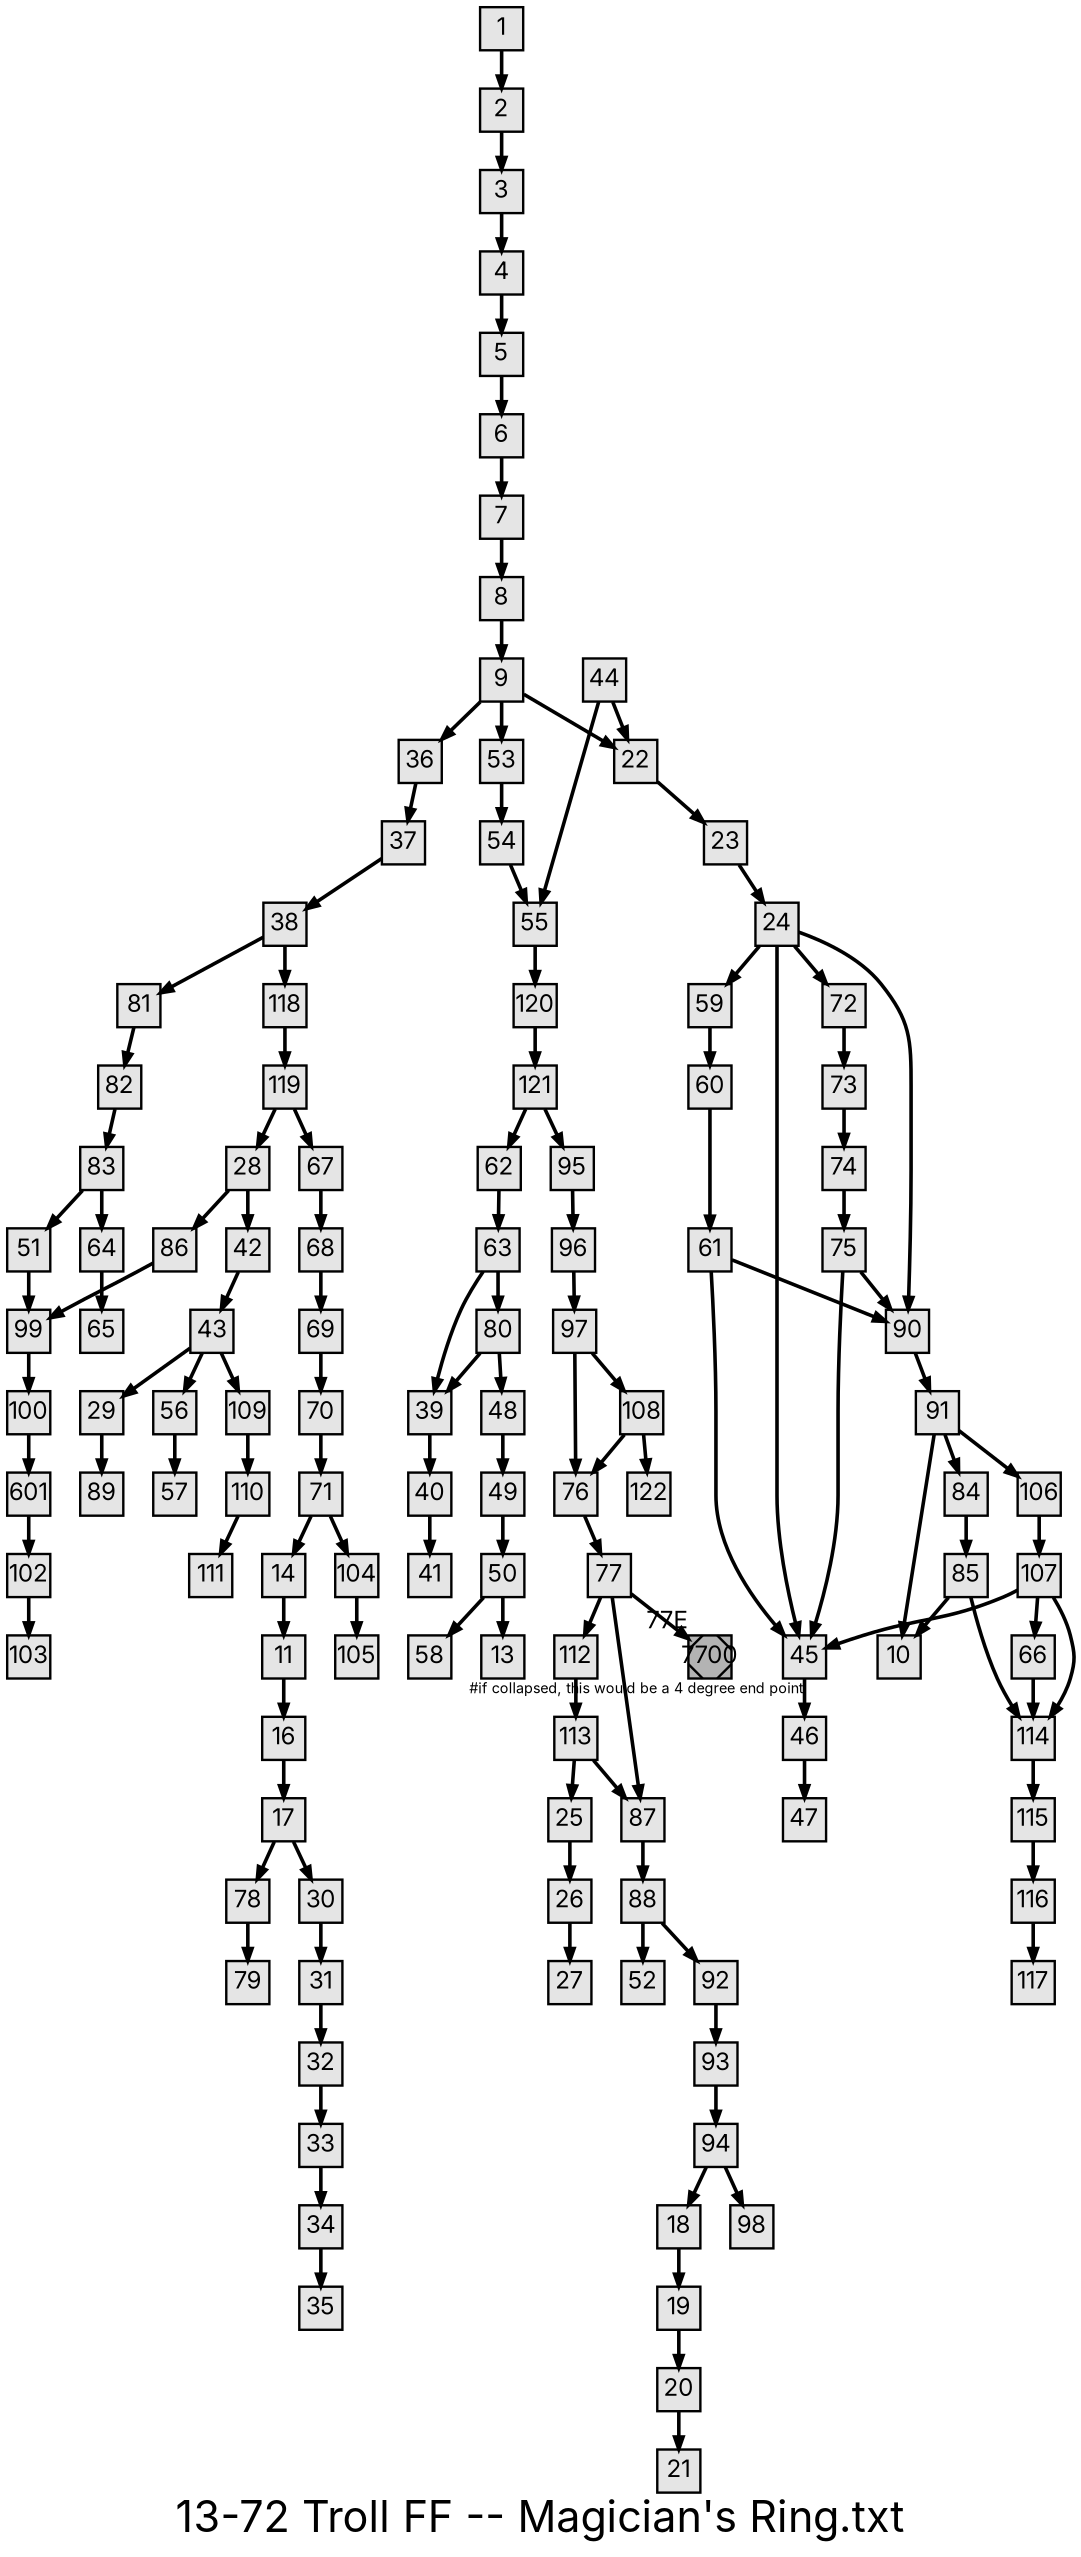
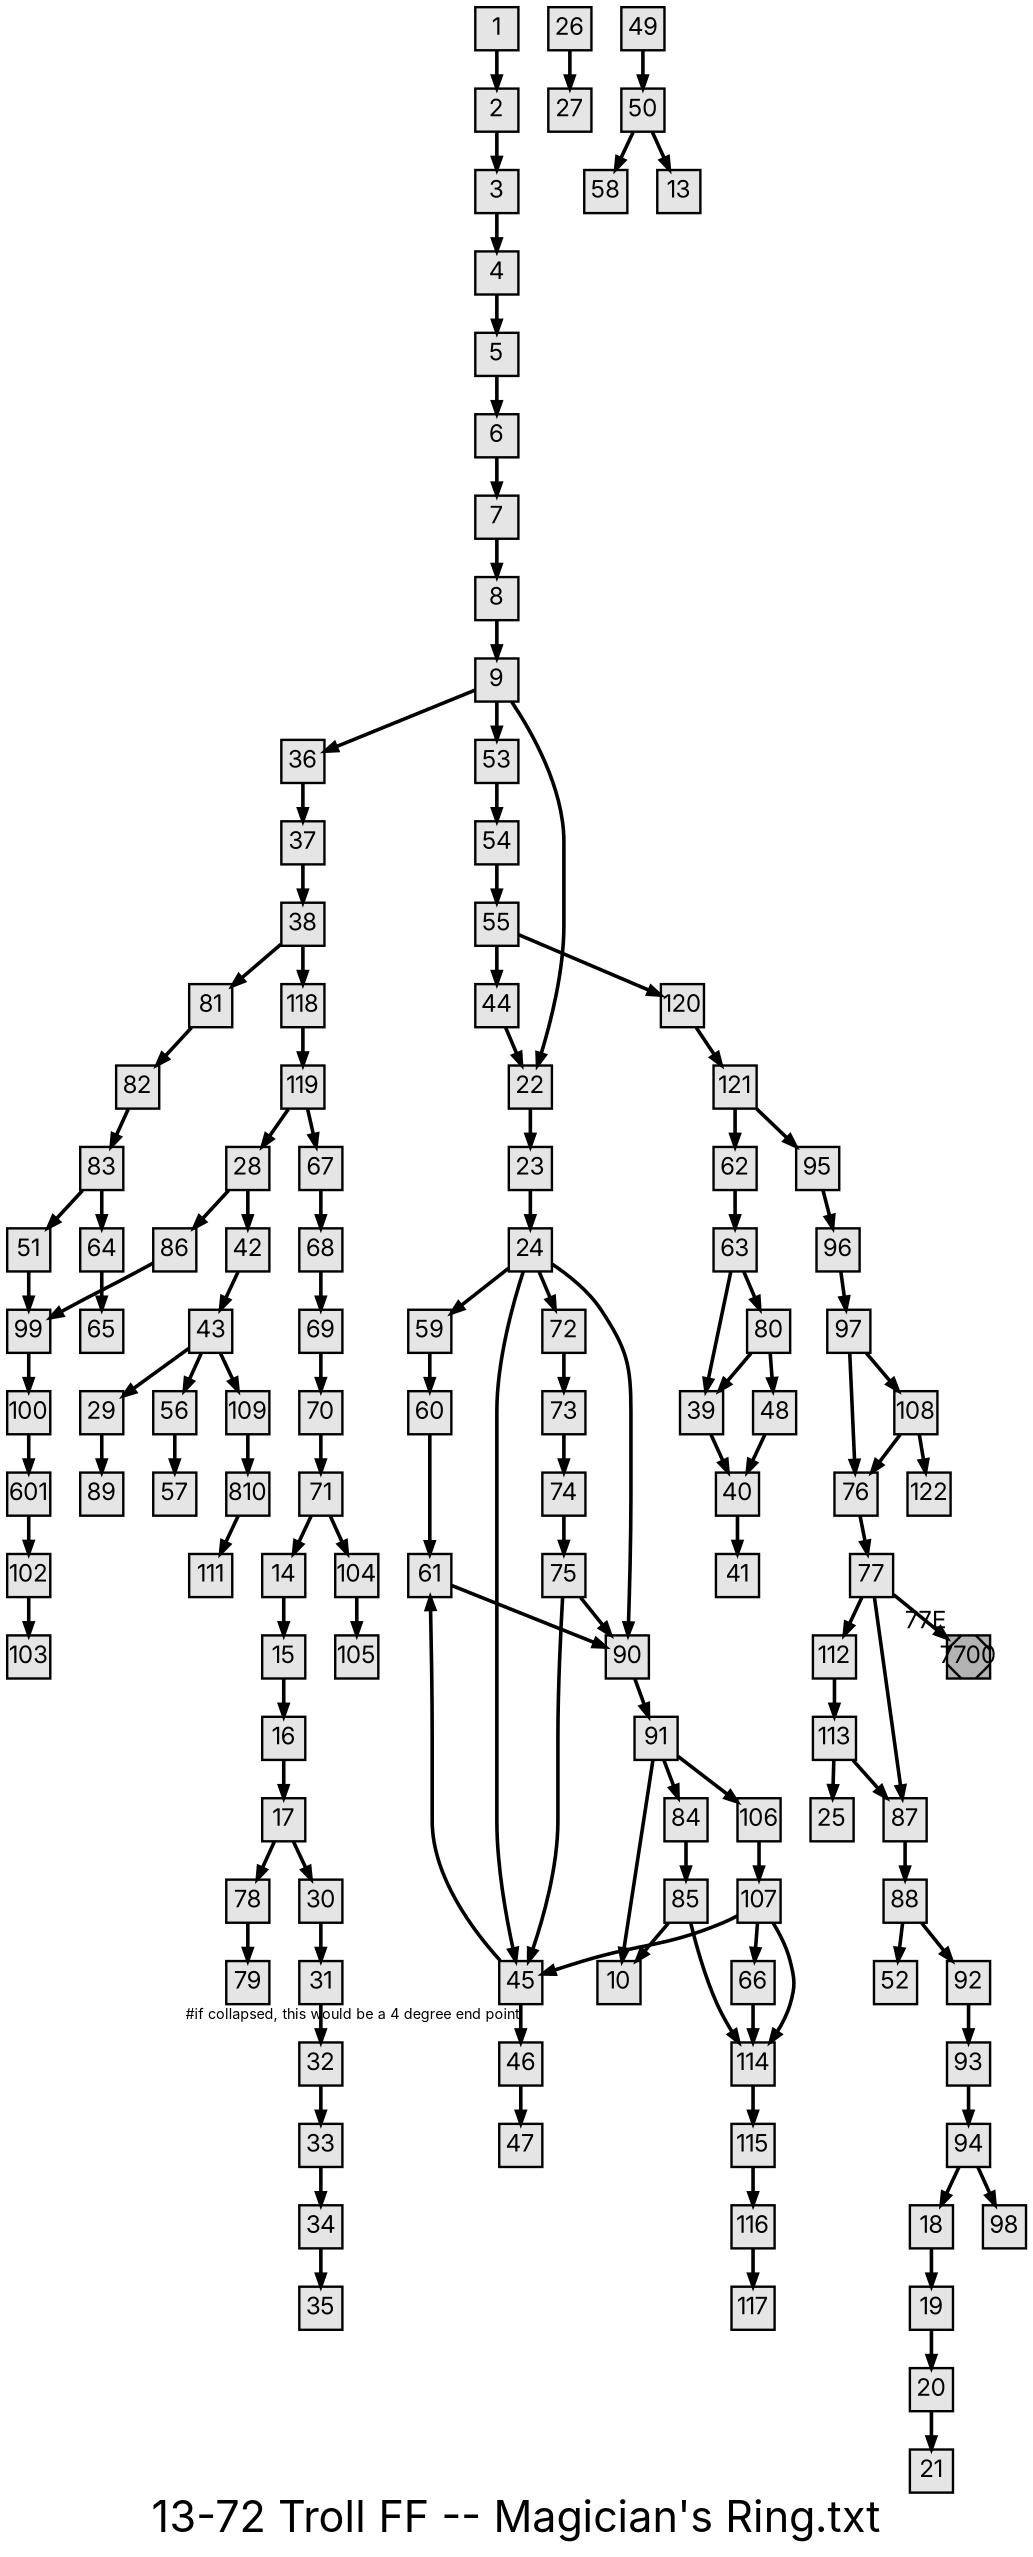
(572, 796) -> (497, 959)
(503, 1447) -> (759, 1448)
(716, 1457) -> (432, 1795)
(248, 1494) -> (248, 1494)
(284, 1657) -> (284, 1657)
(570, 1854) -> none
